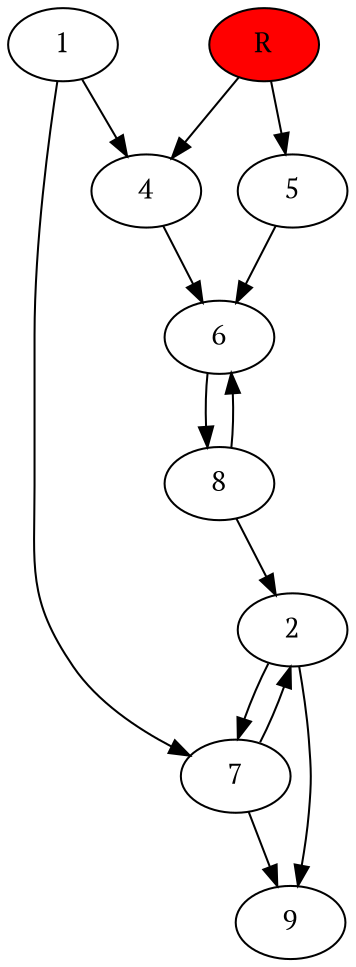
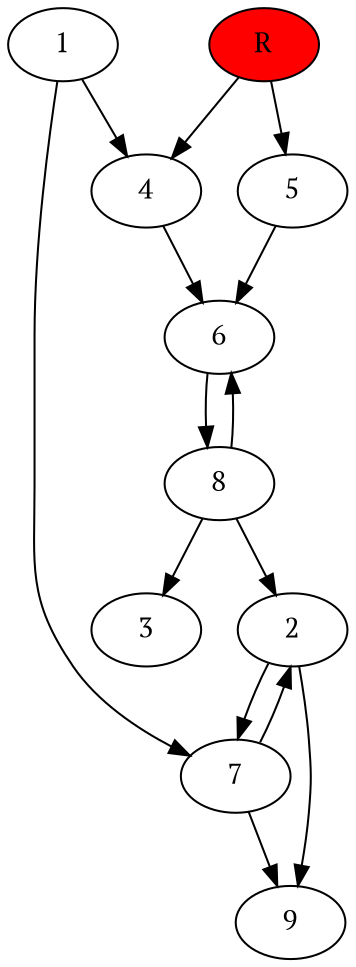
none -> (146, 630)
